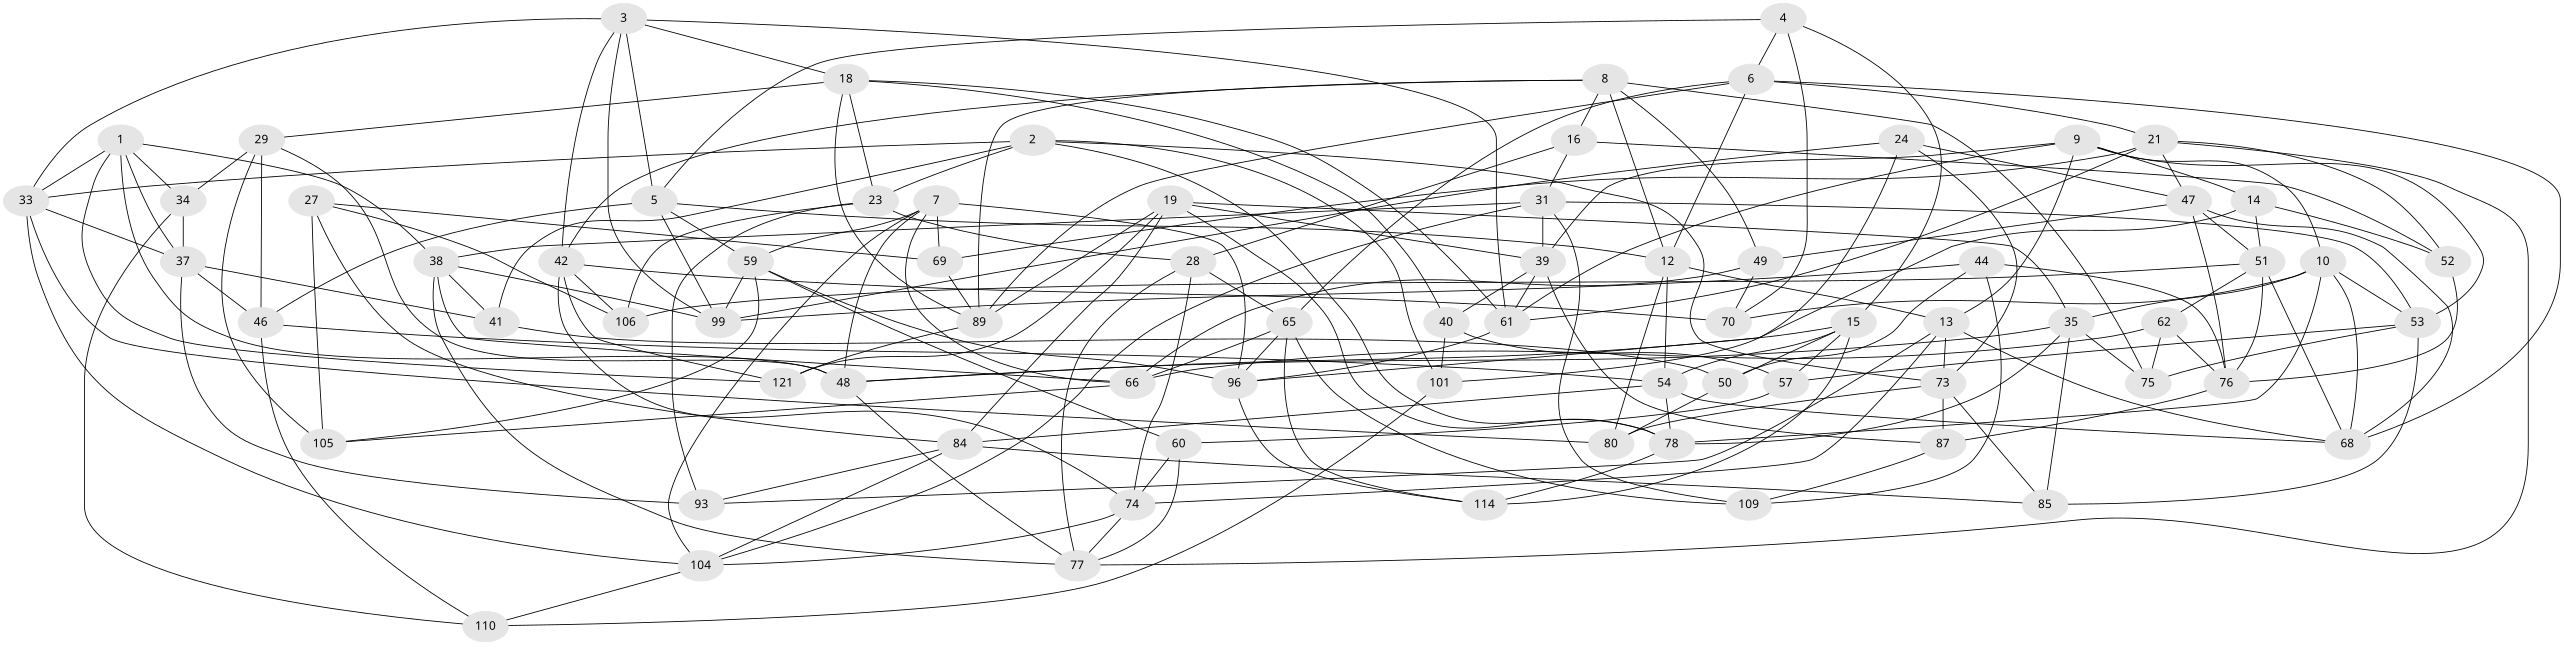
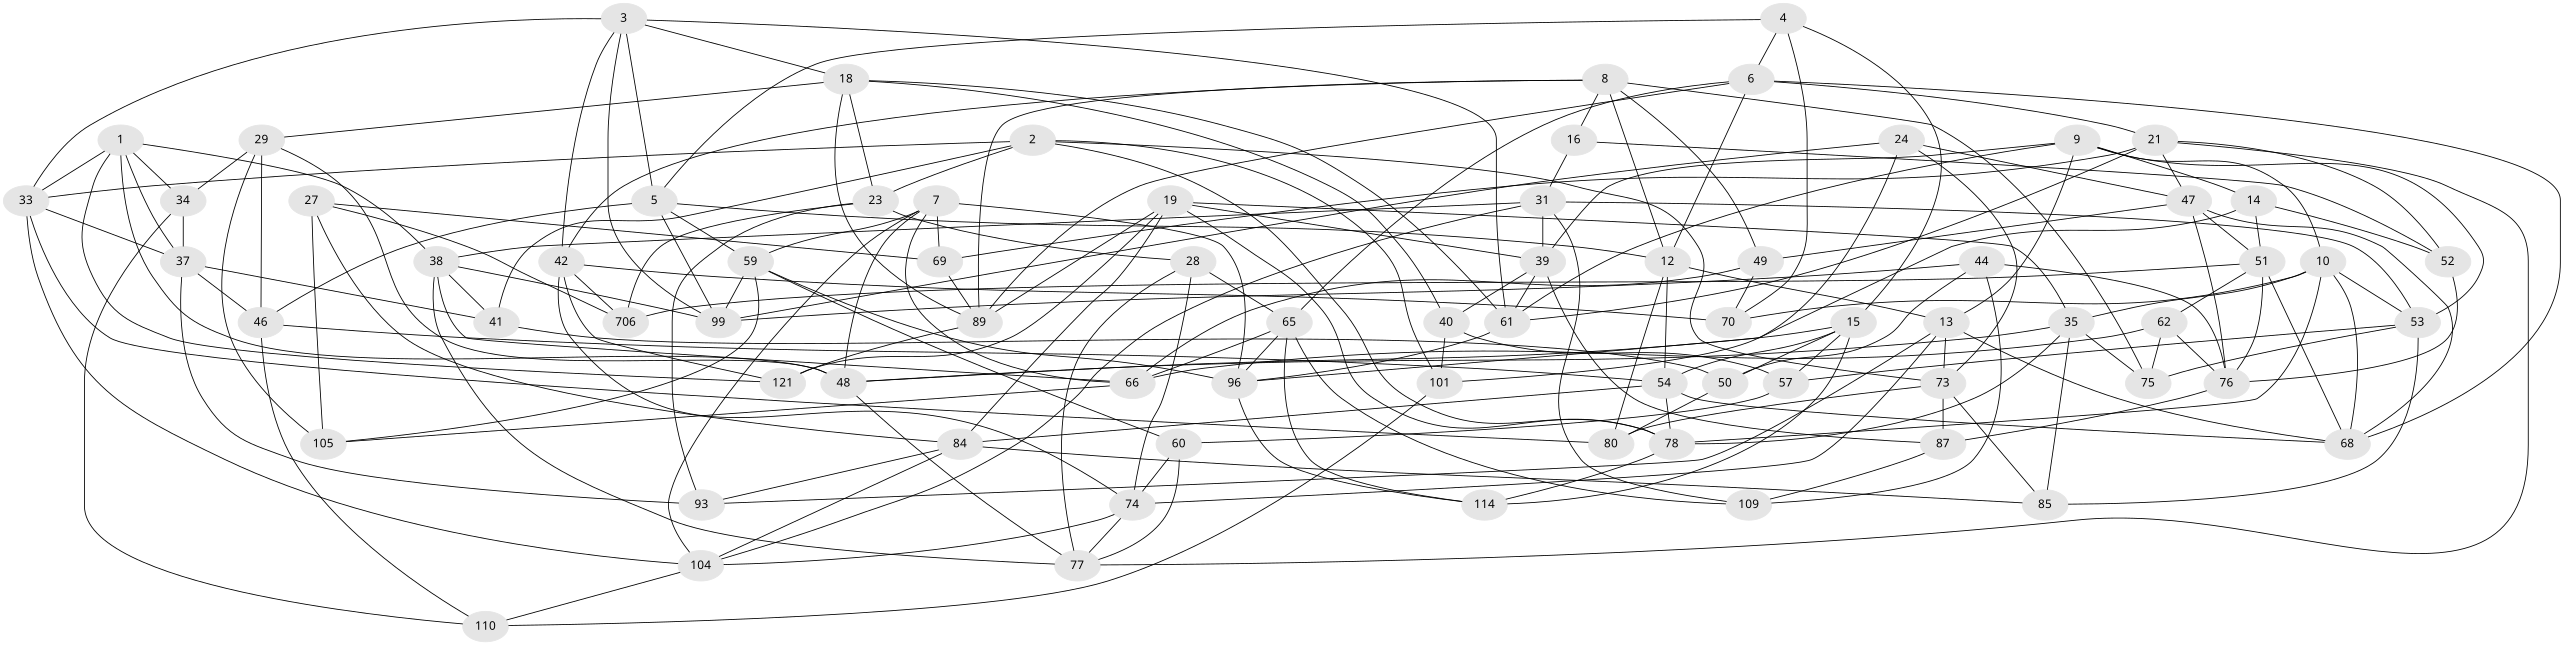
(1418, 190) -> none
(626, 323) -> (626, 323)
